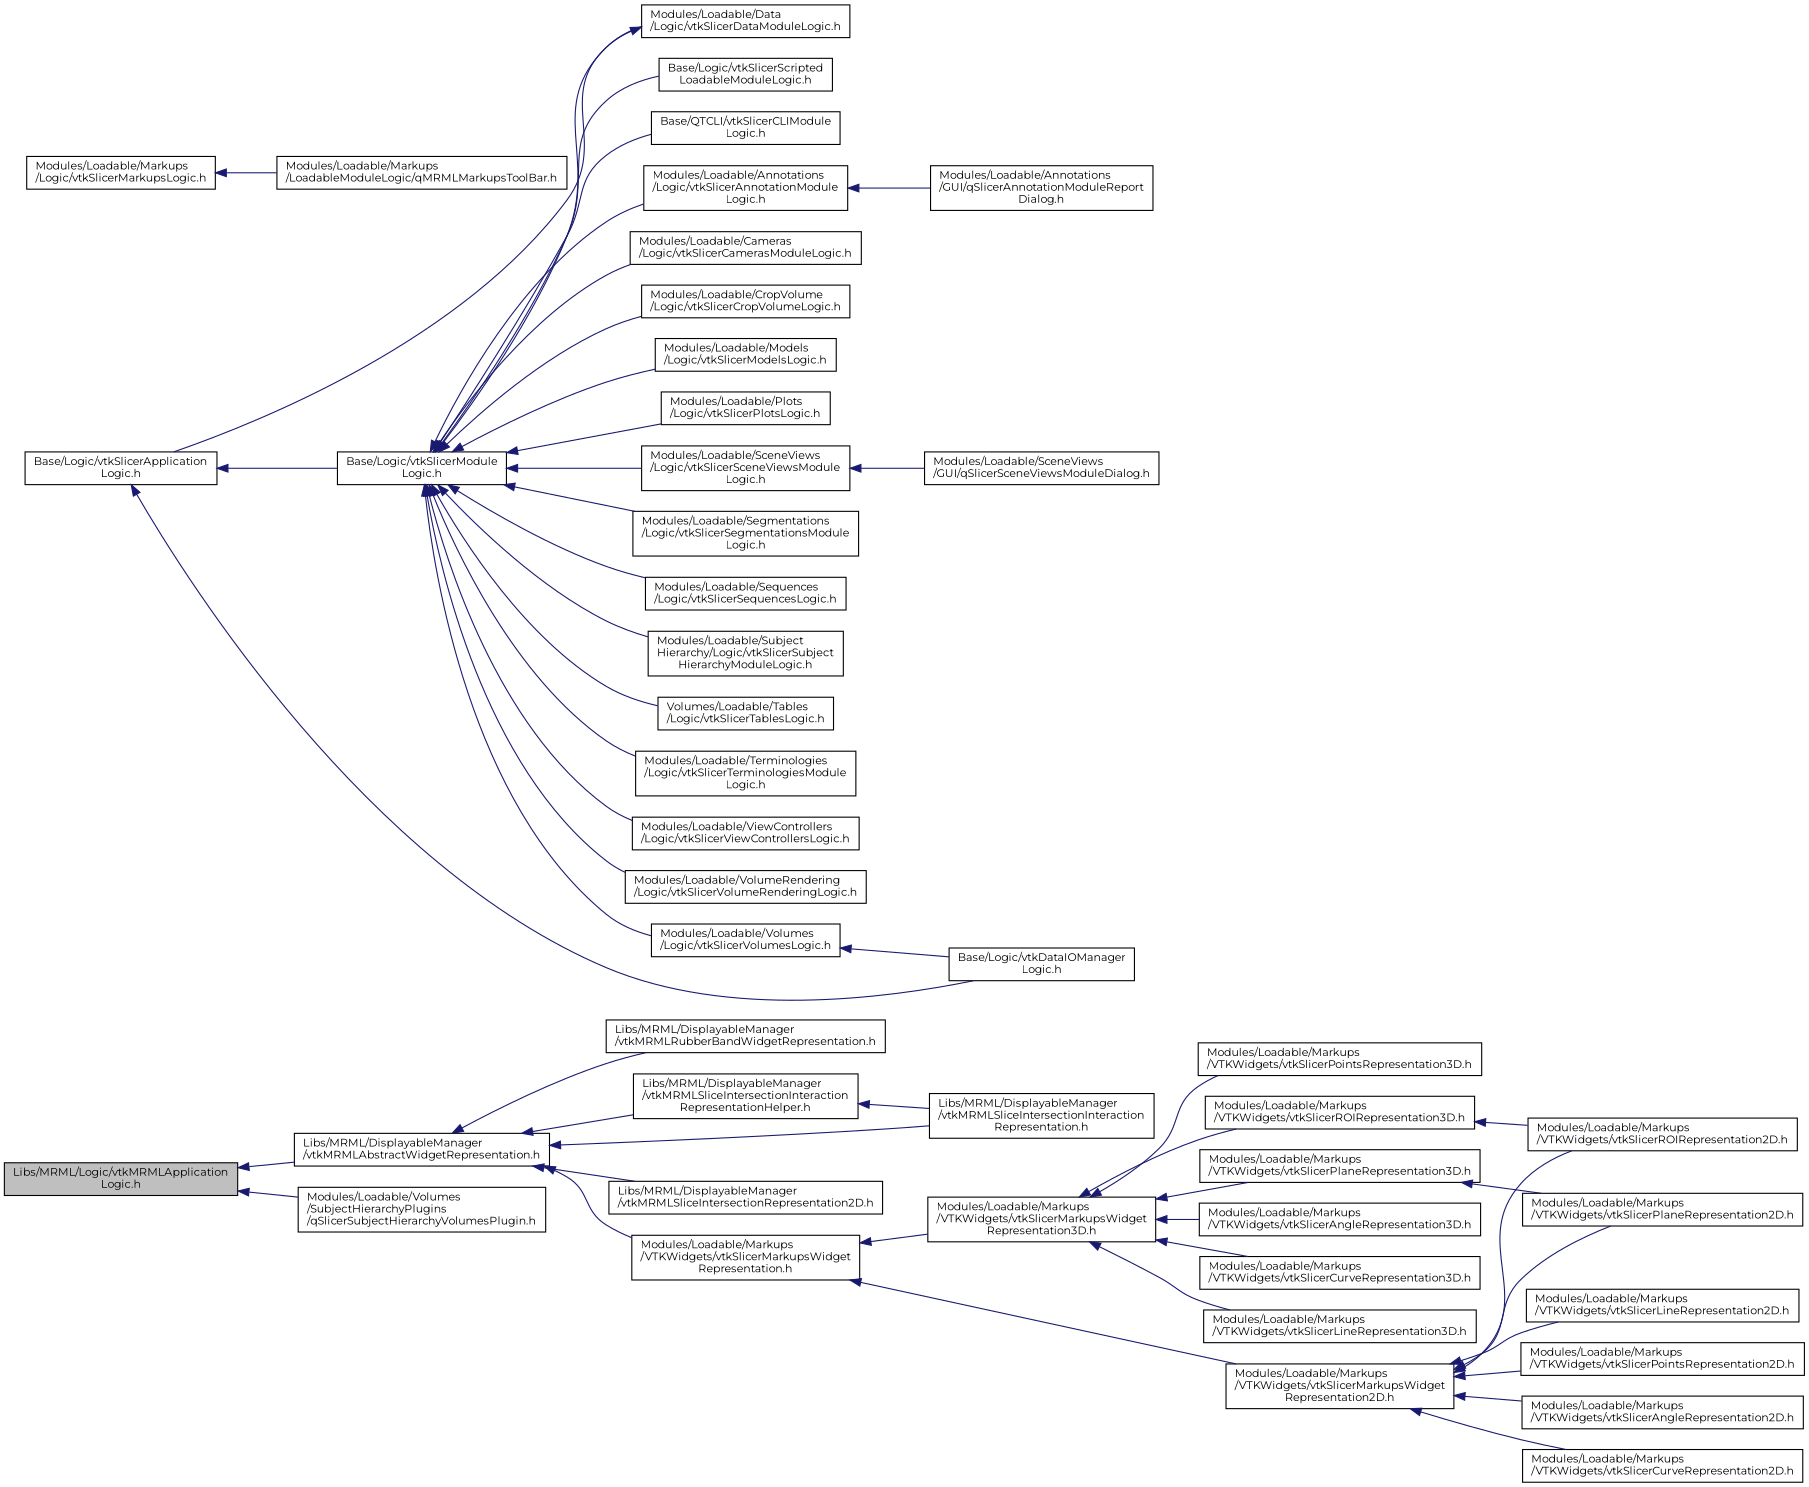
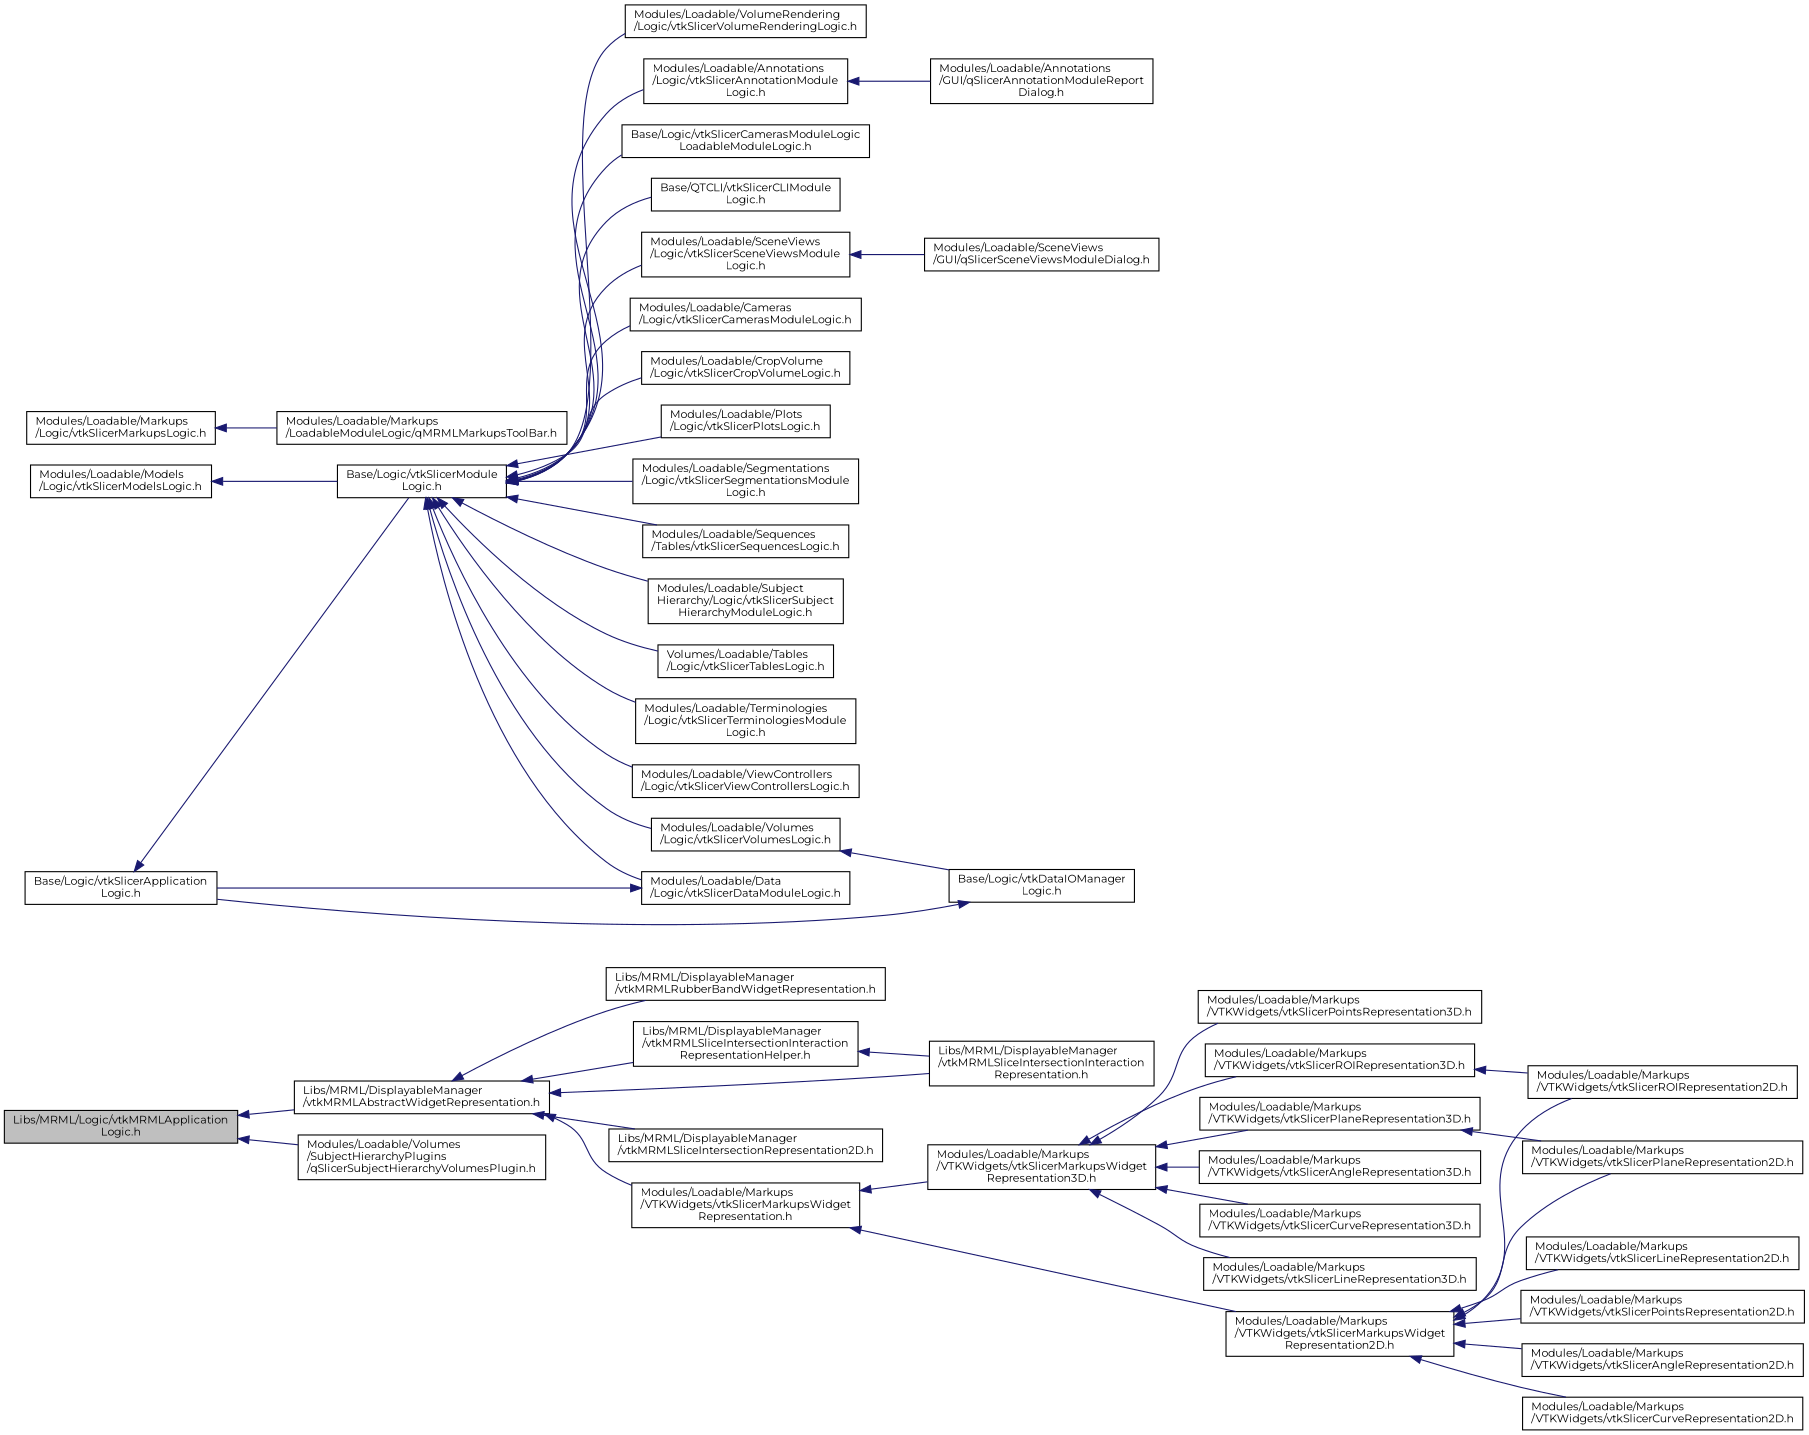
(746, 75) -> (746, 141)
(556, 401) -> (280, 481)
(746, 594) -> (746, 541)
(476, 890) -> (588, 924)
